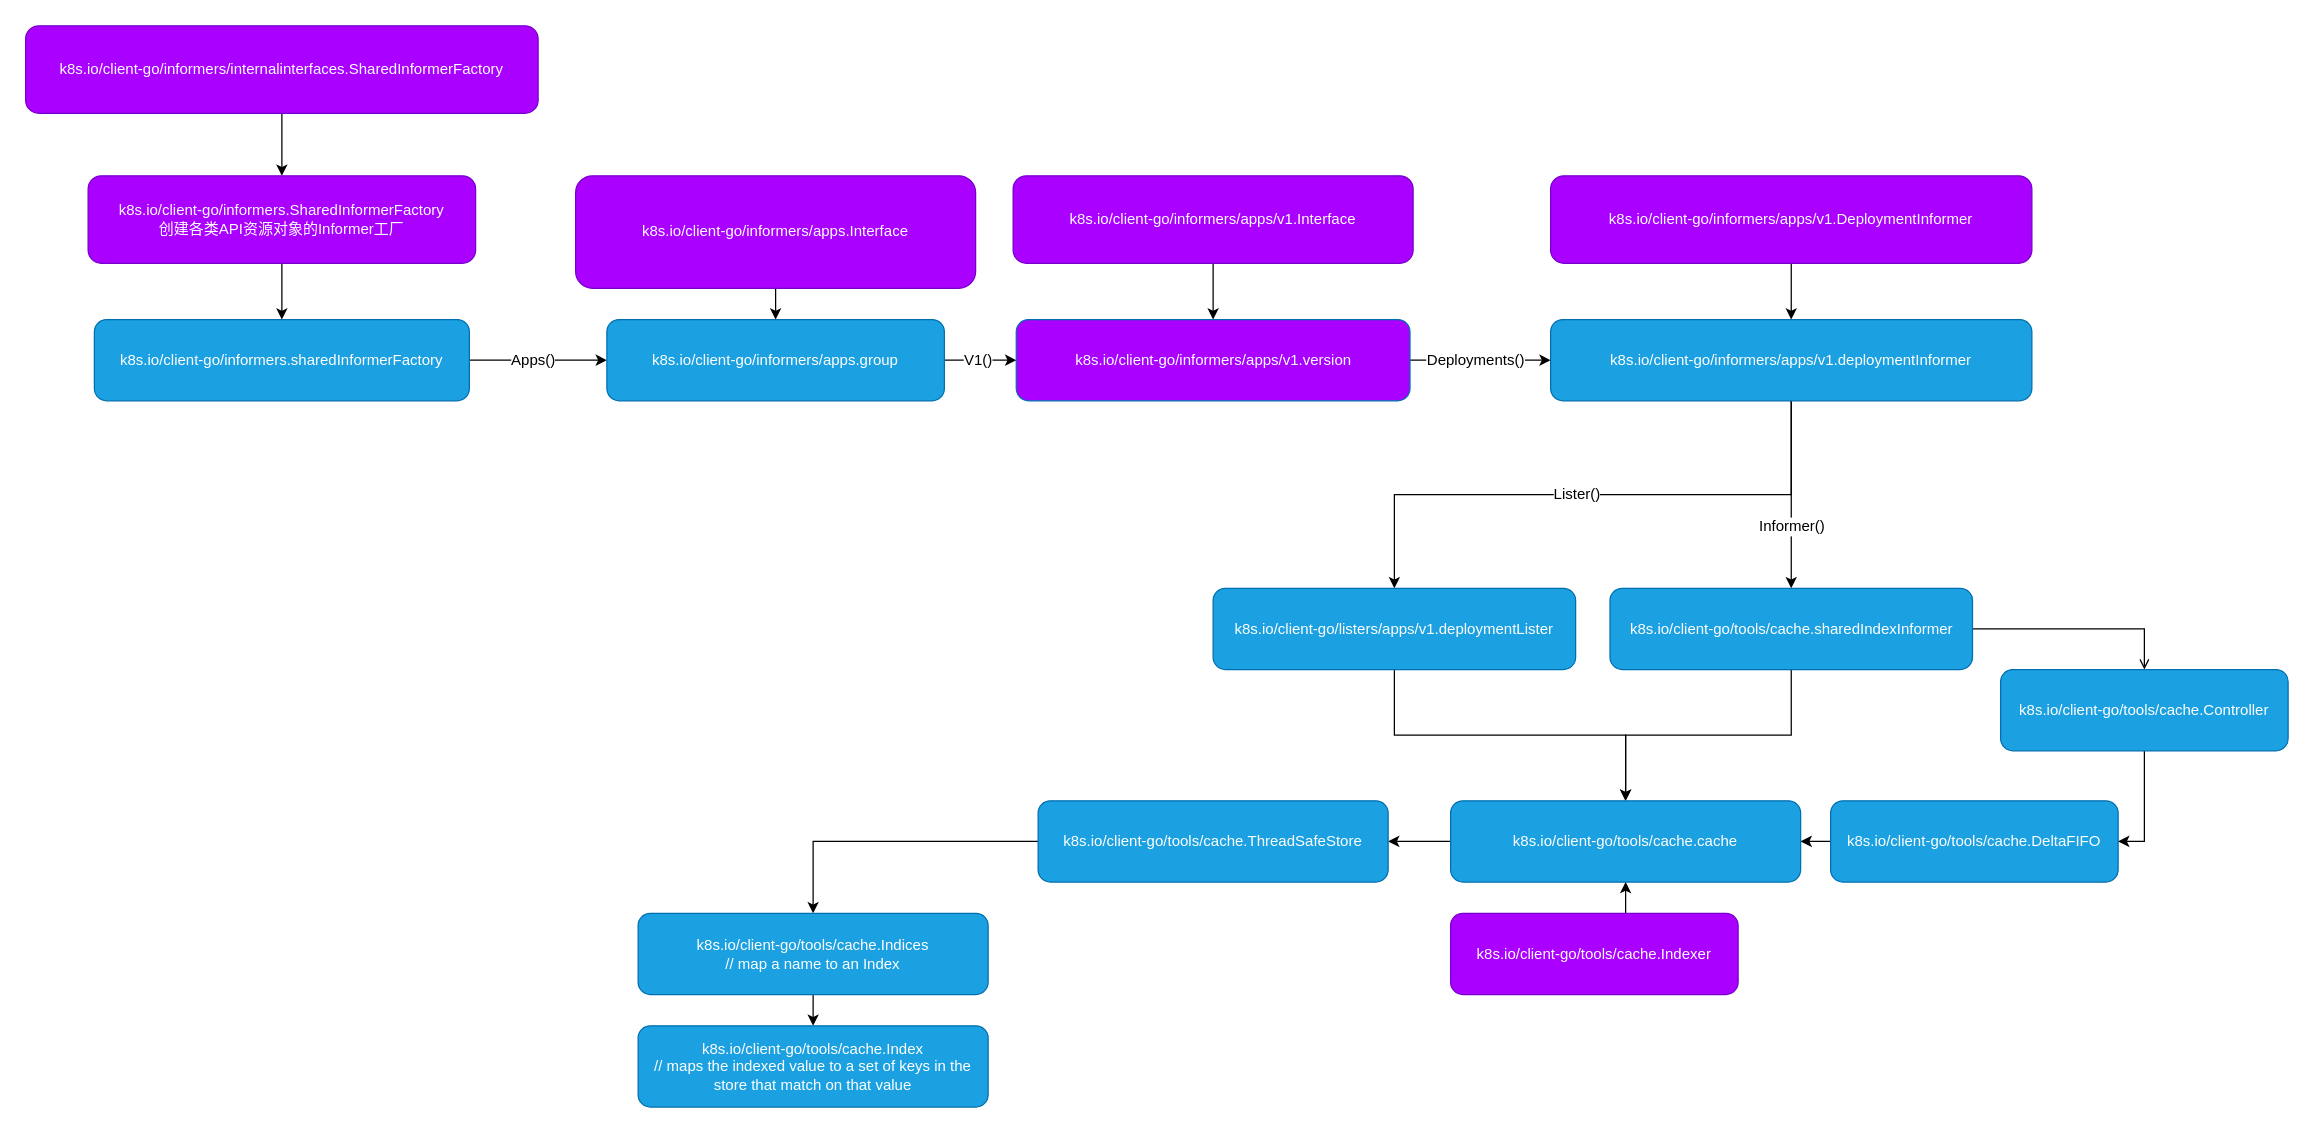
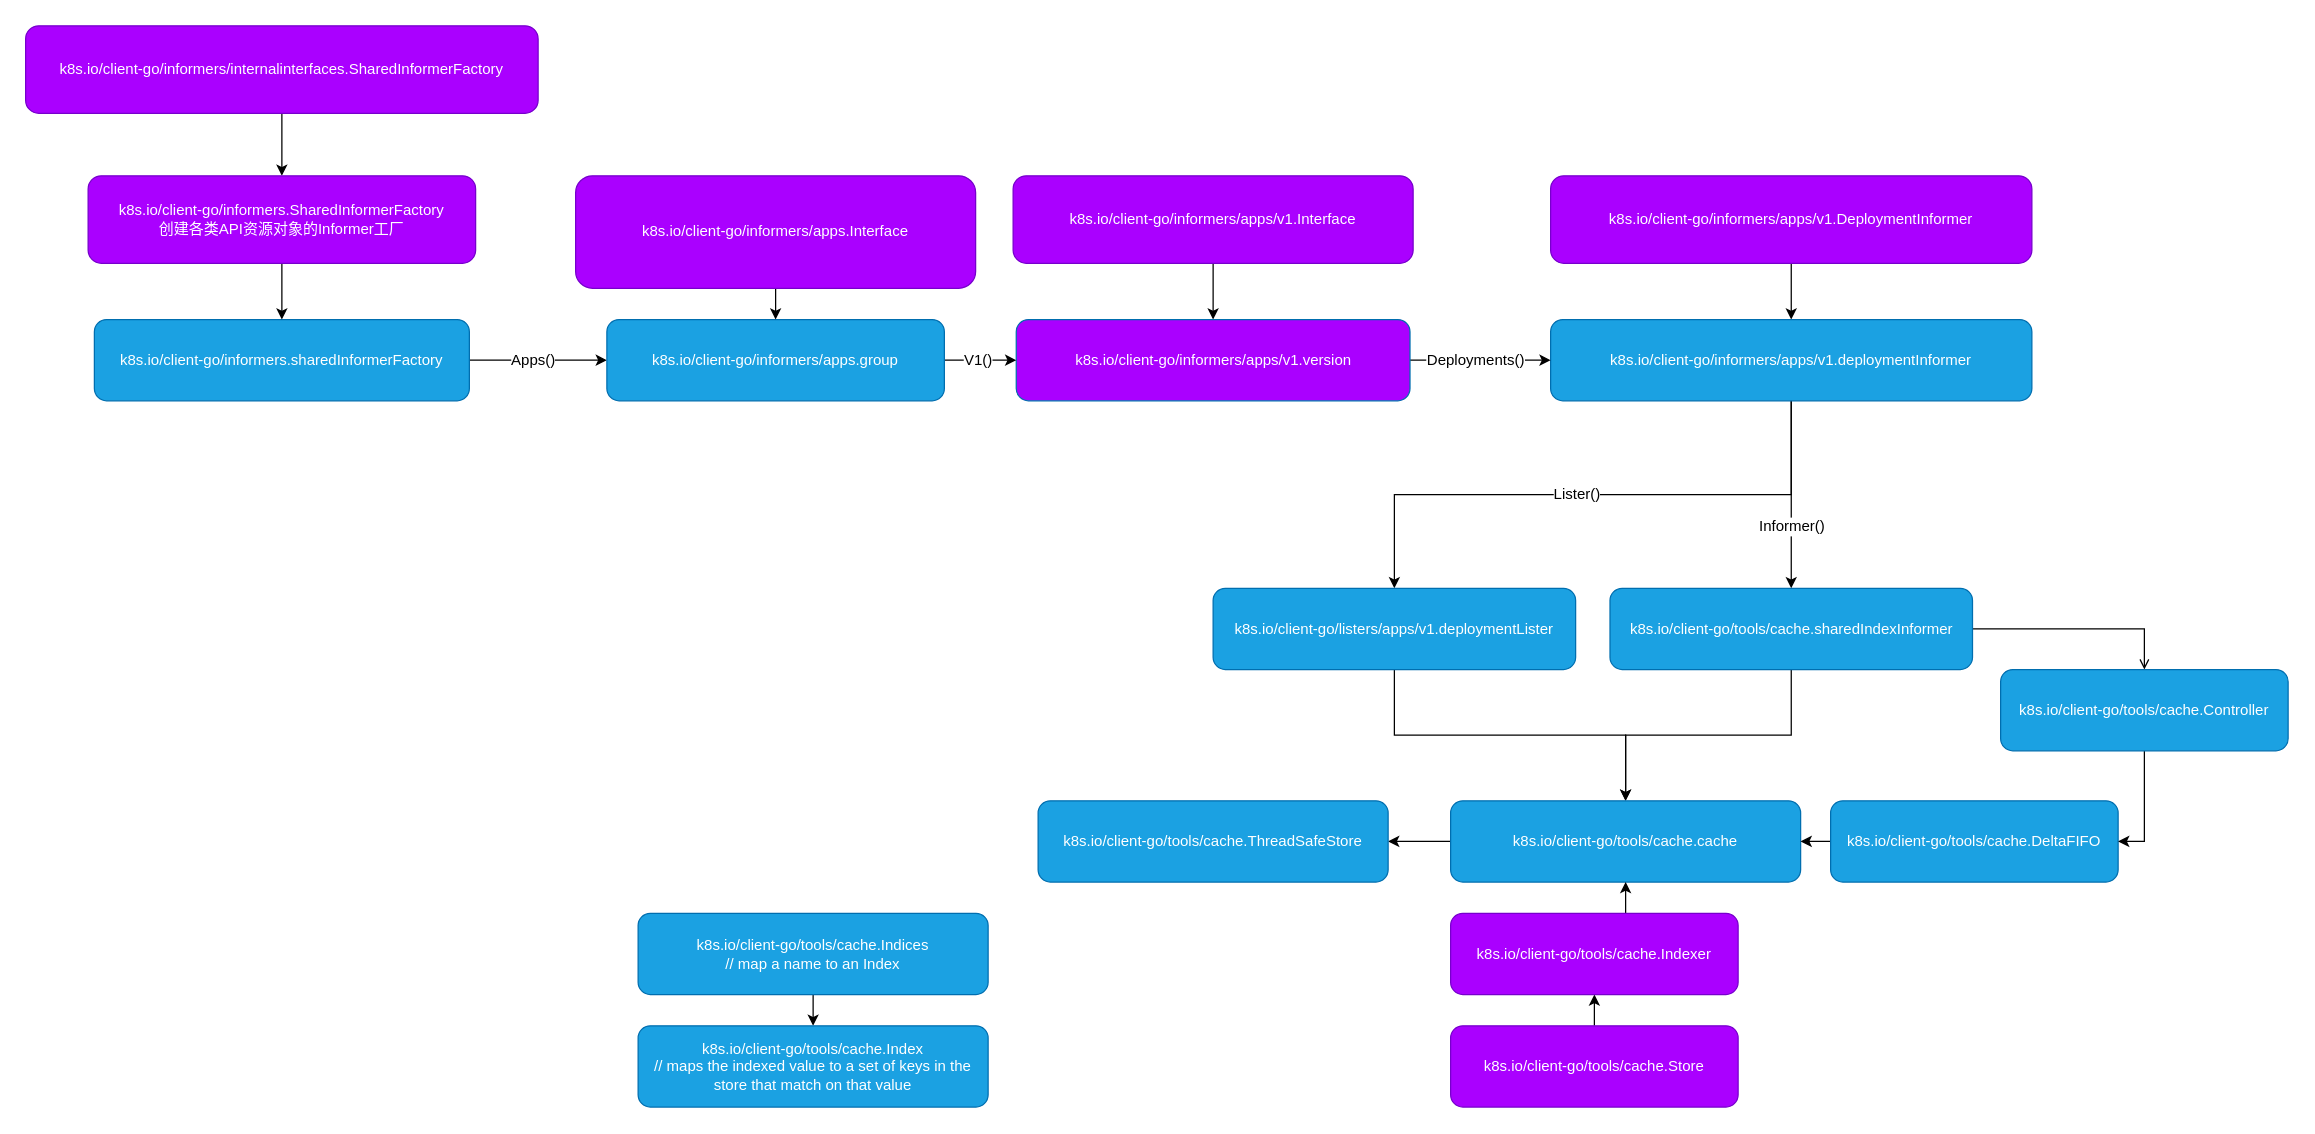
(894, 841) -> none
none -> (1594, 1006)
none -> (1594, 1066)
